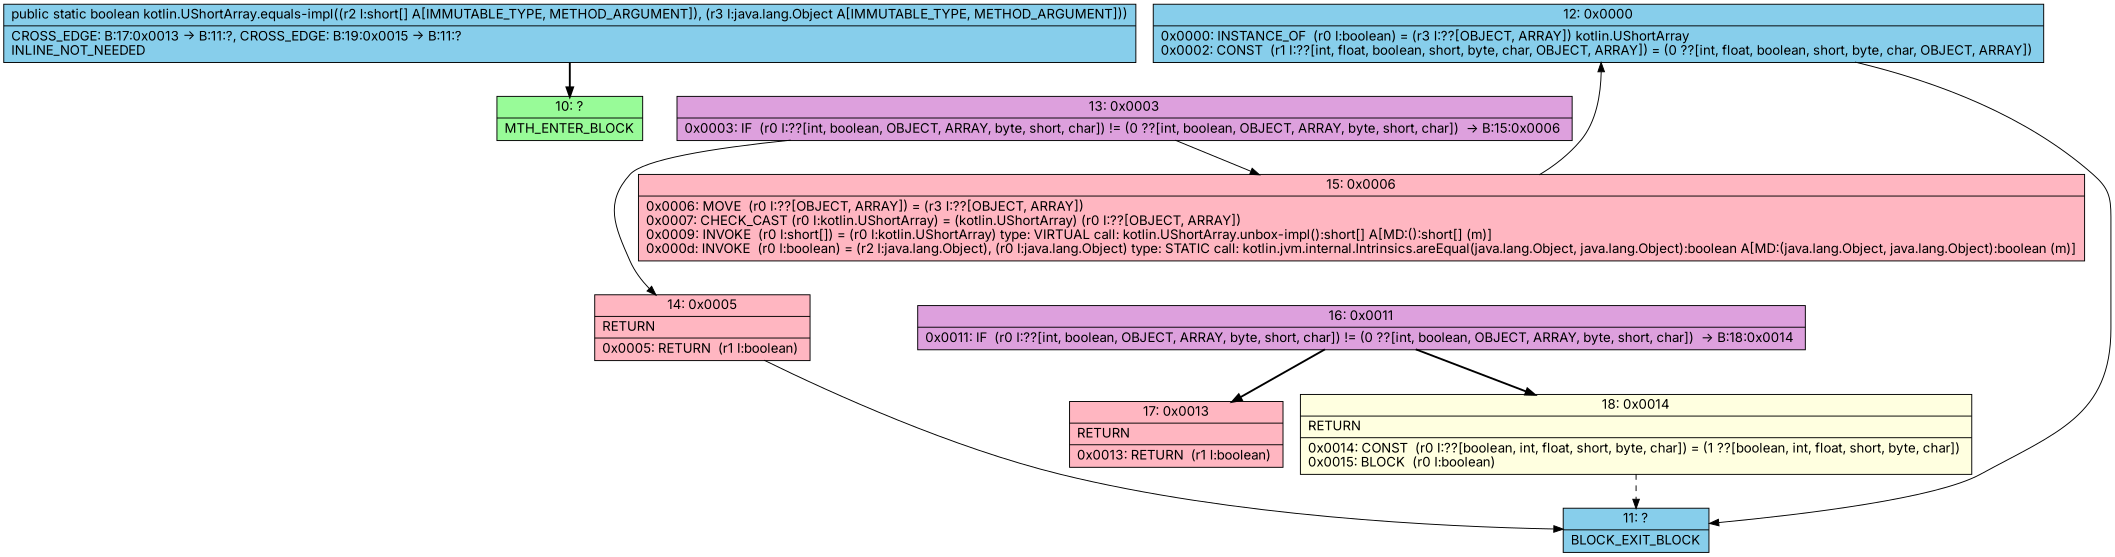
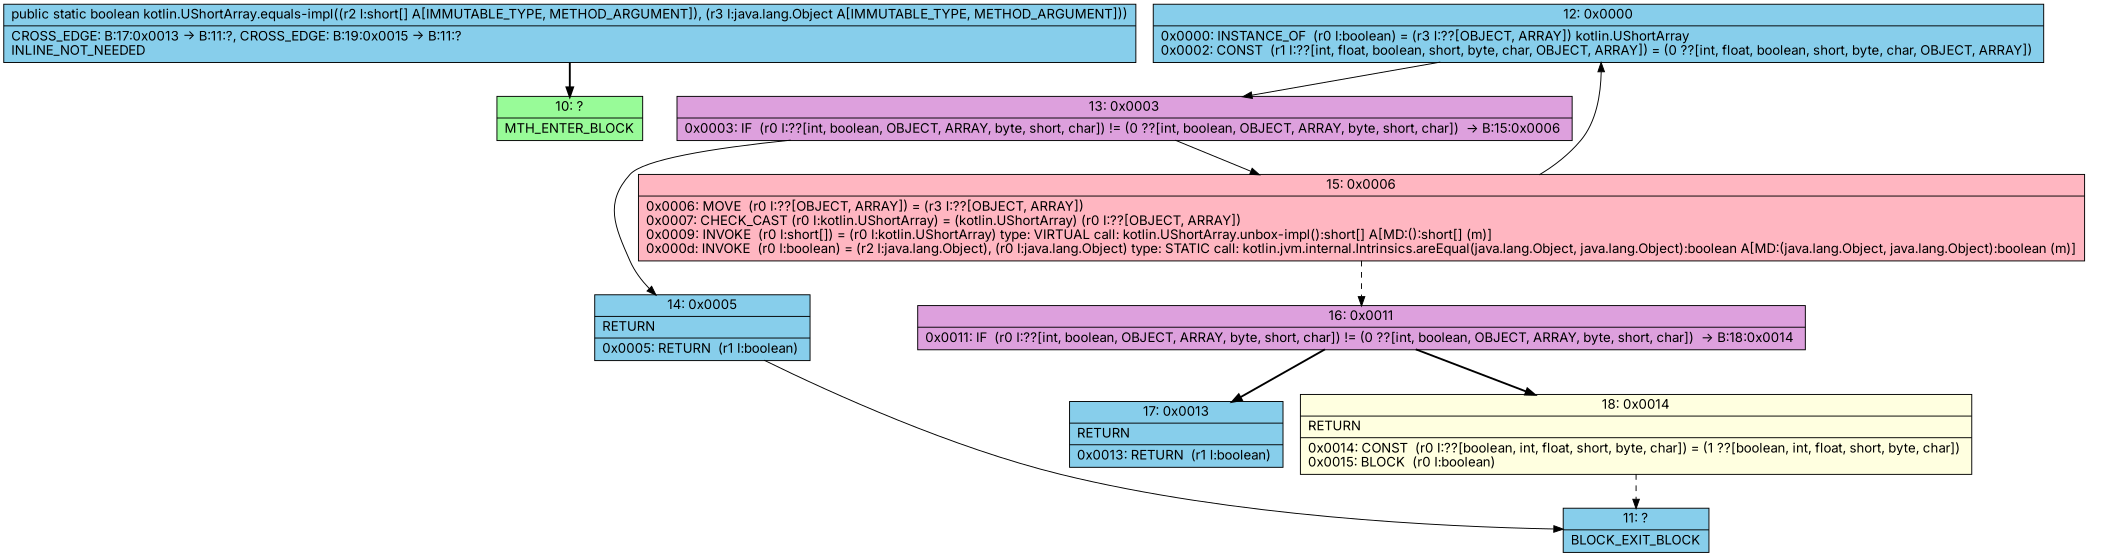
none -> (1362, 279)
(702, 328) -> (702, 328)
(2109, 354) -> (1346, 79)
(1176, 434) -> (1176, 434)
